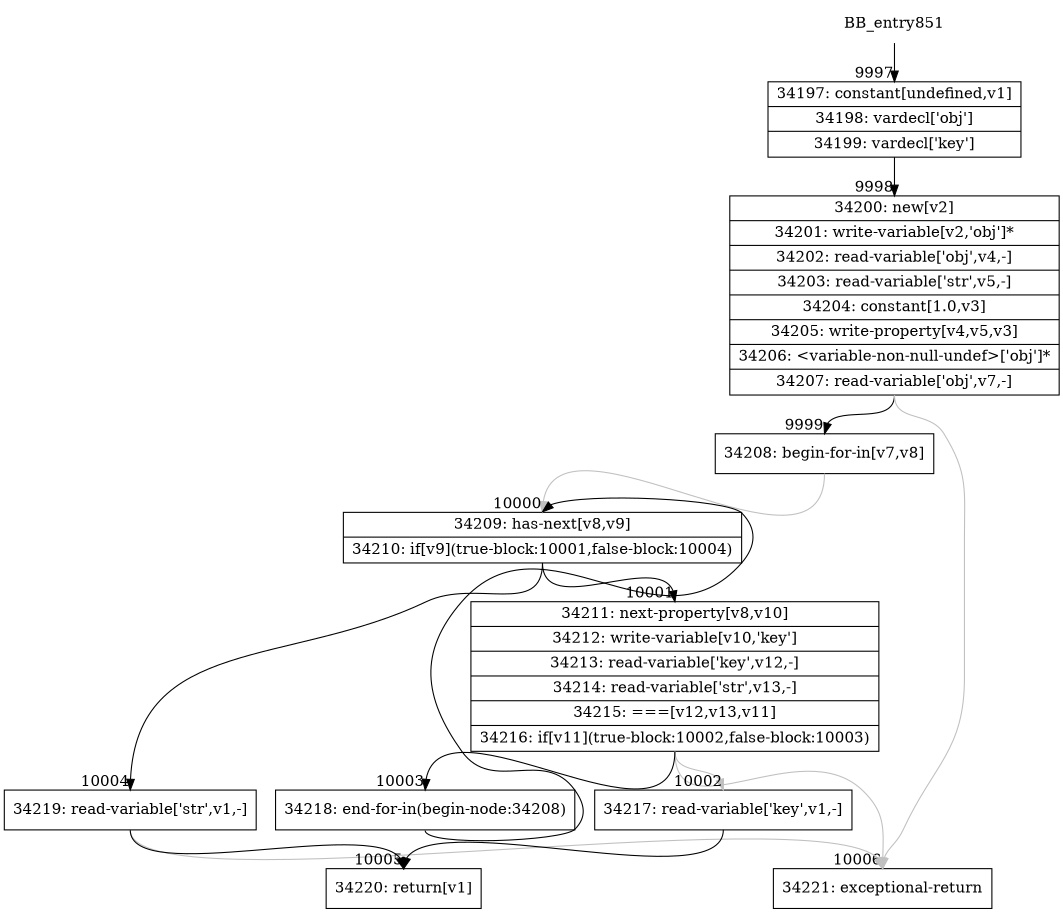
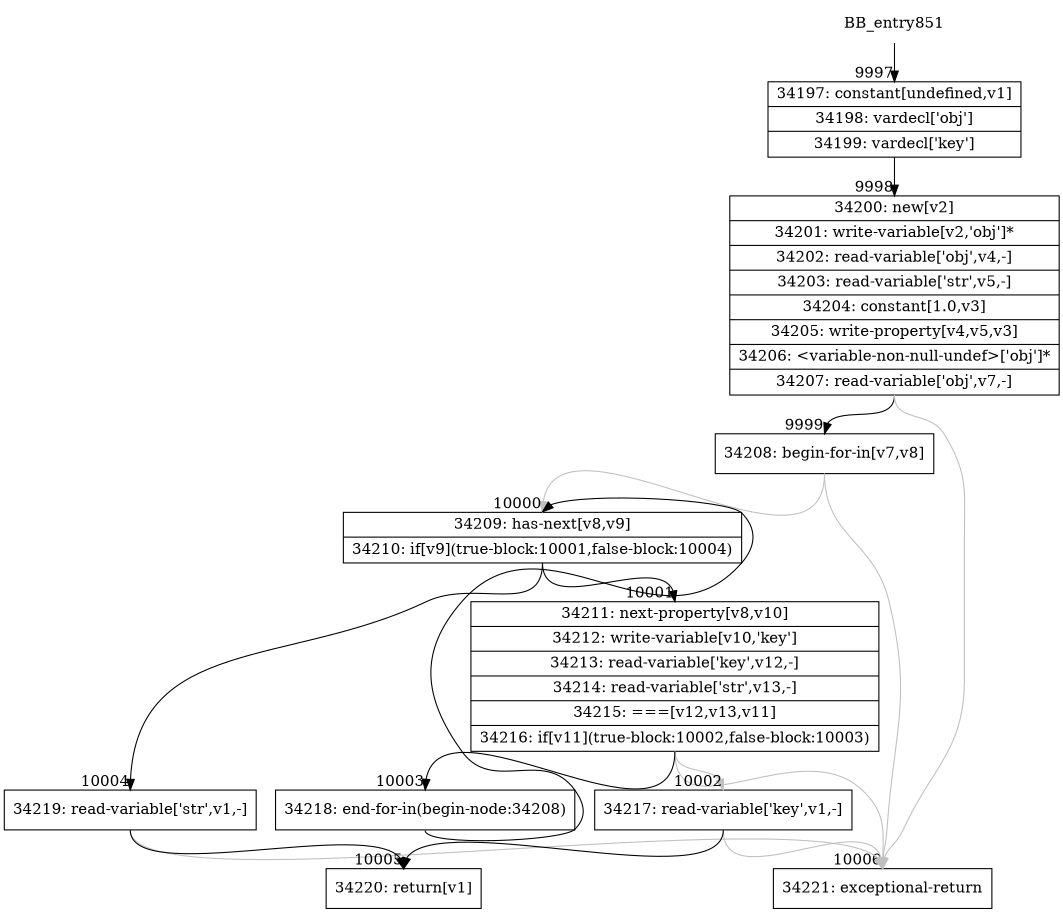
none -> (899, 657)
none -> (798, 850)
